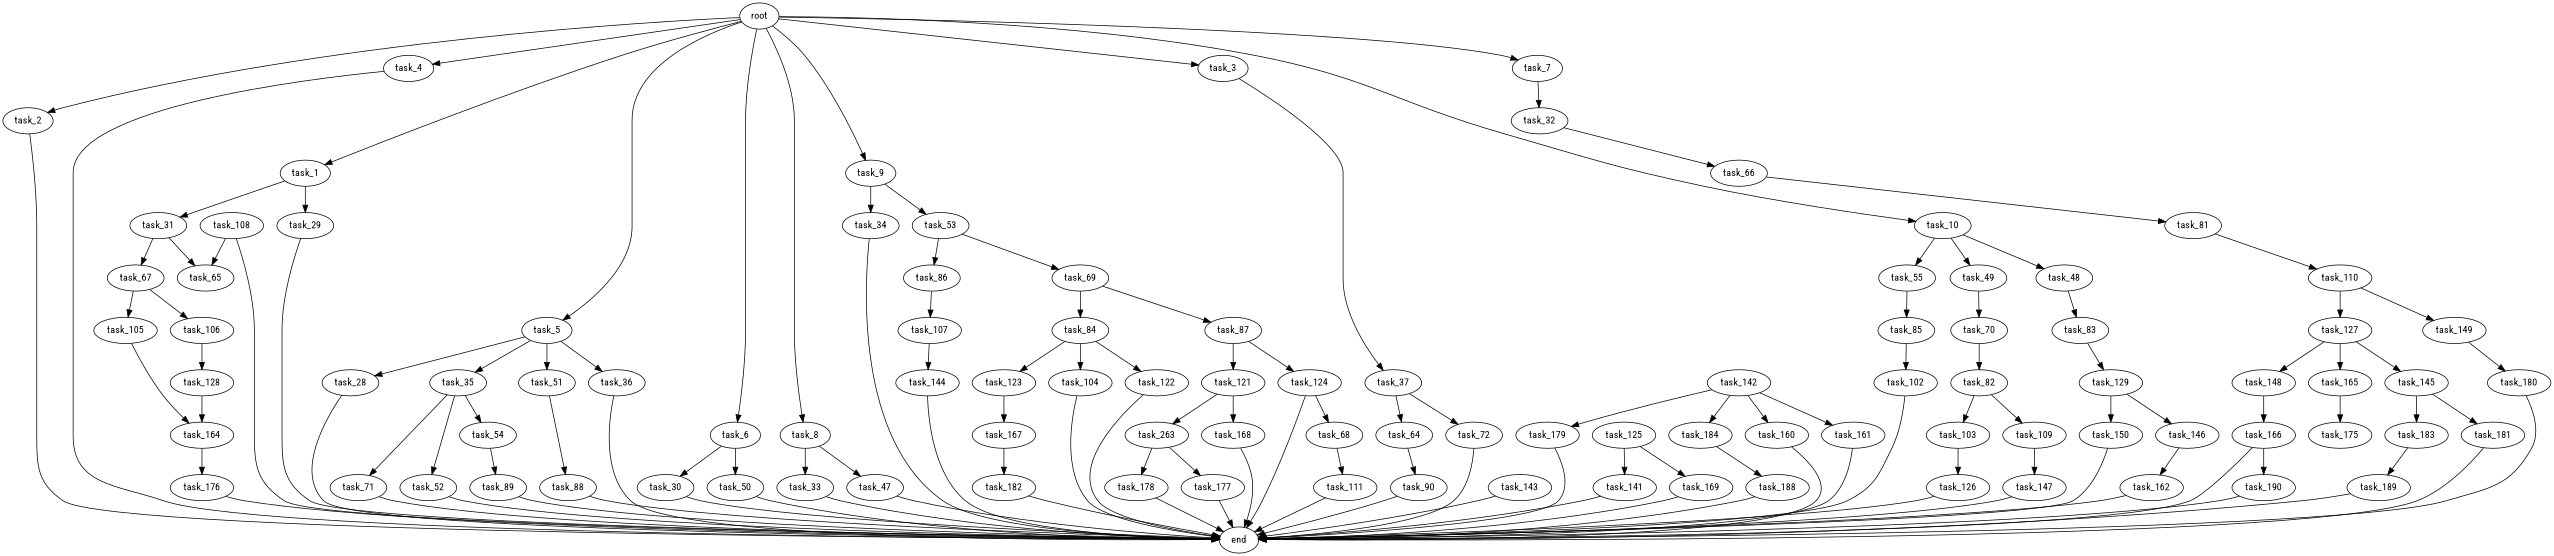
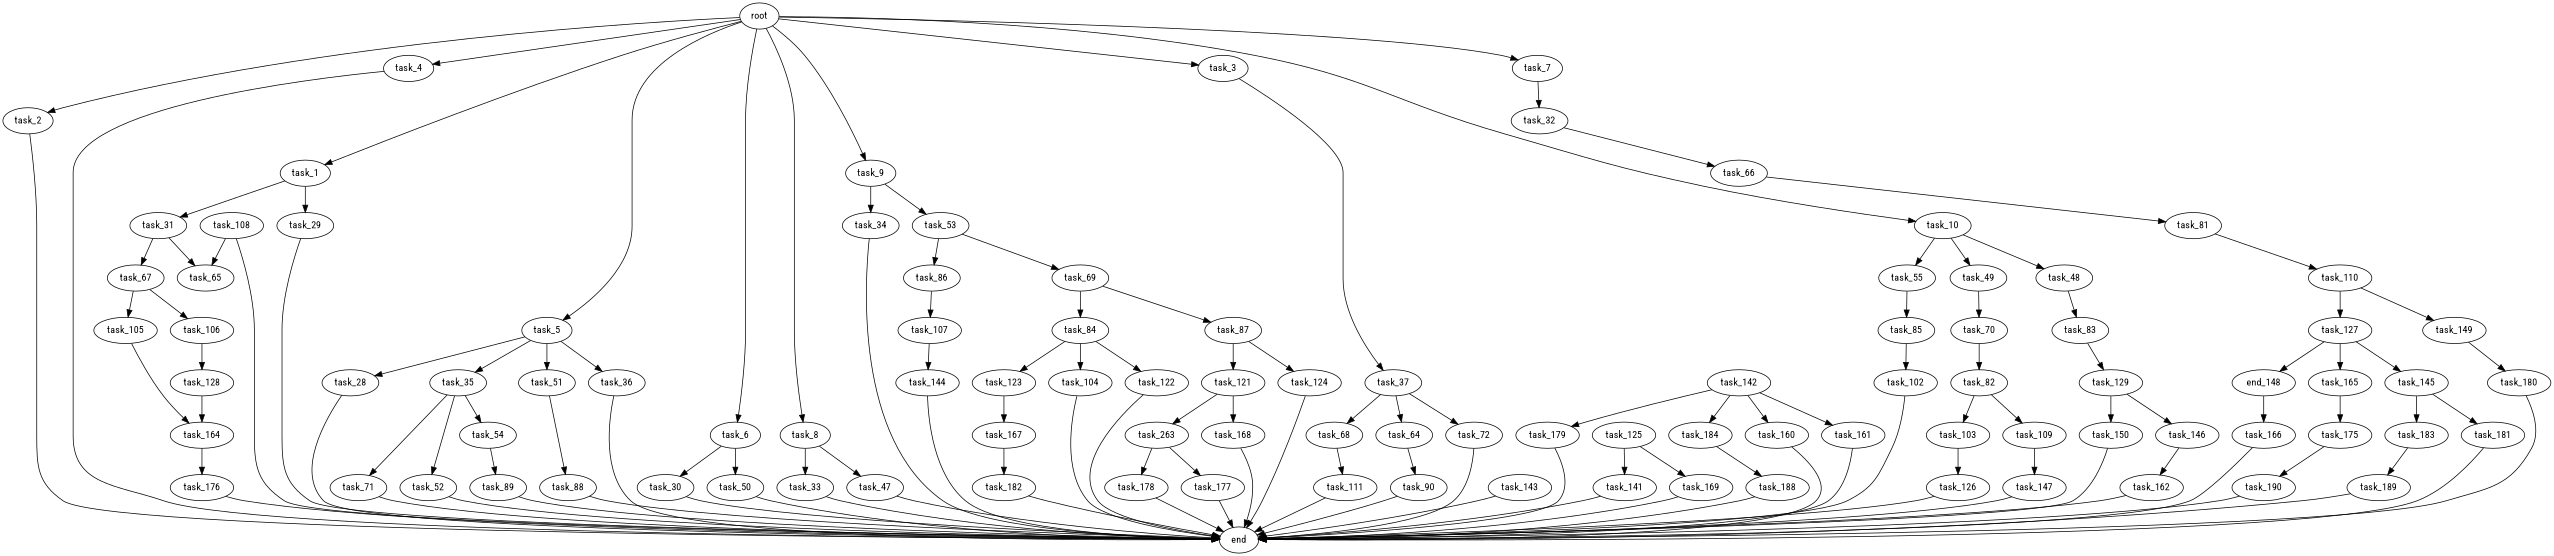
(2264, 383) -> (2264, 383)
(1320, 406) -> (1367, 407)
(2264, 458) -> (2305, 459)
